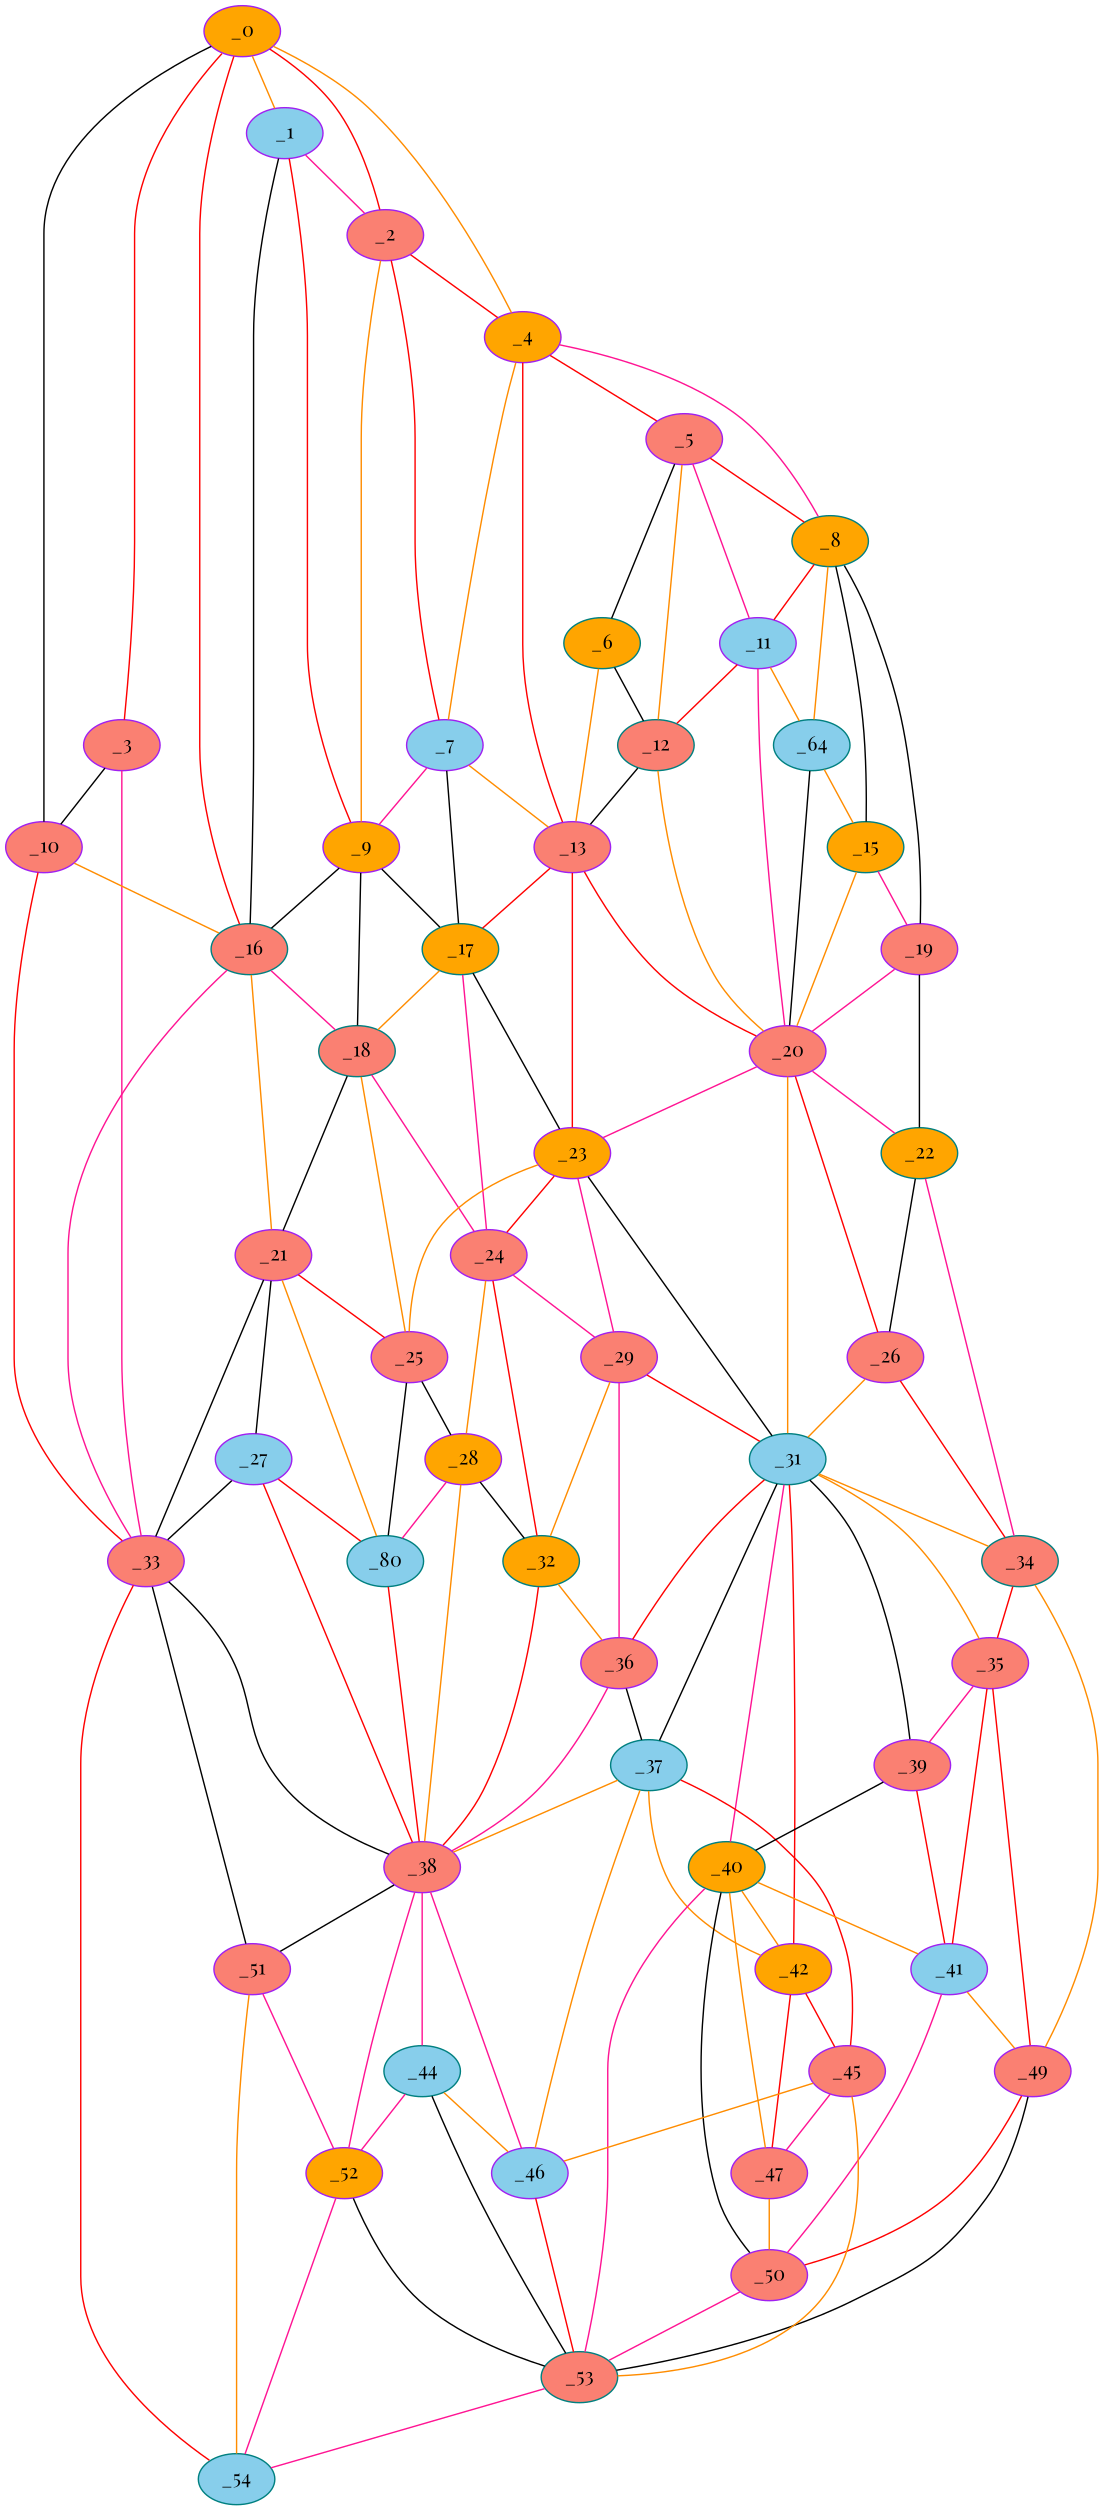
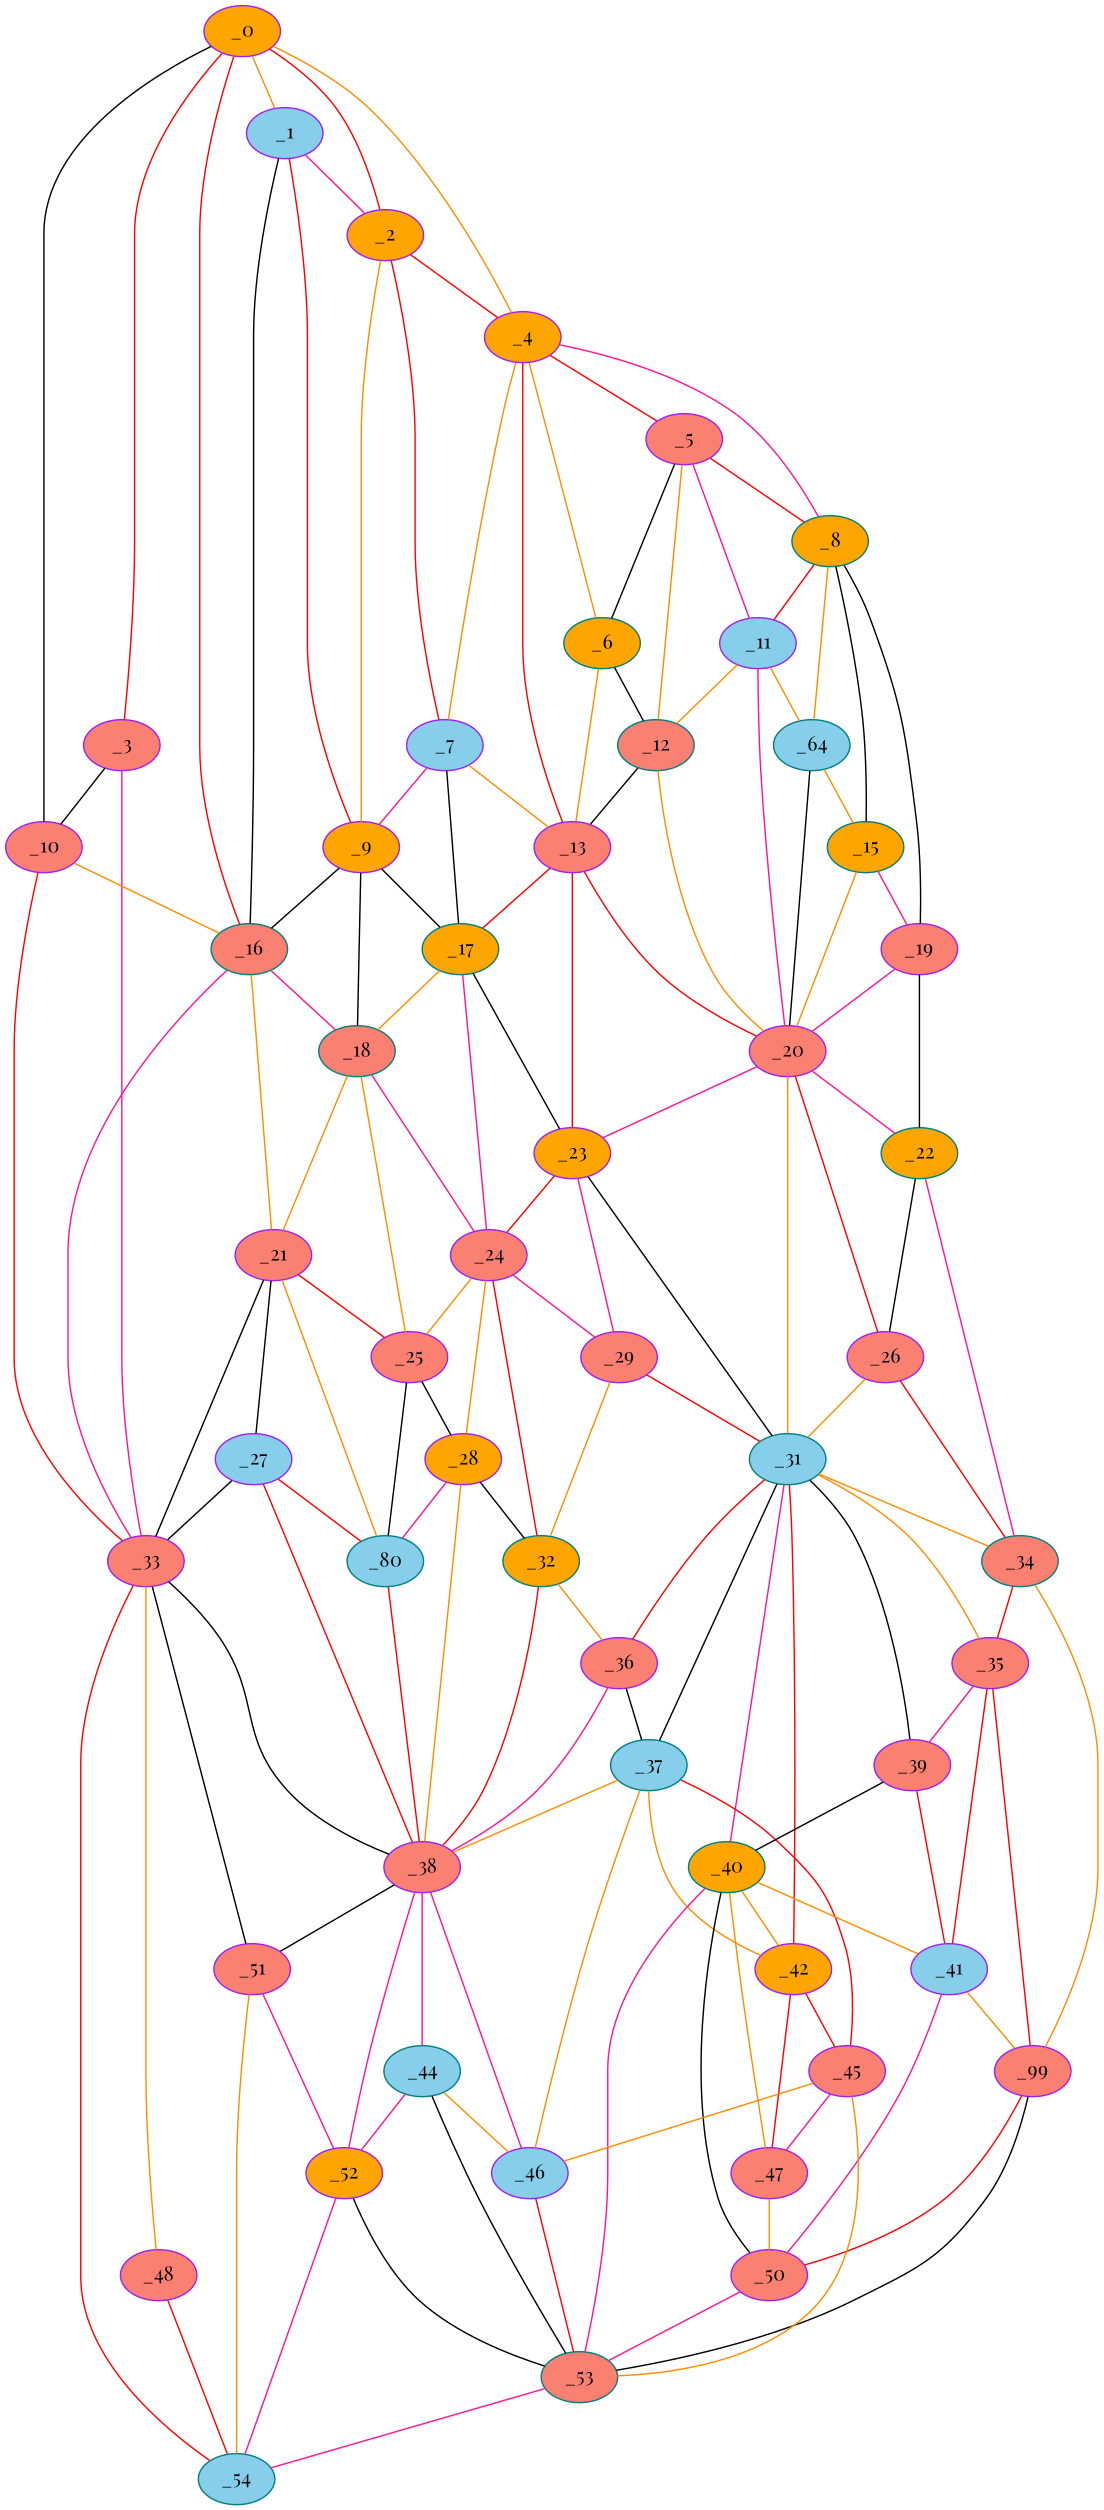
(385, 235) -> (385, 235)
none -> (563, 490)
(707, 694) -> (707, 694)
(315, 1153) -> (315, 1153)
(442, 1224) -> (449, 1306)
(619, 1510) -> none
(1033, 2071) -> (1033, 2071)
none -> (159, 2275)
